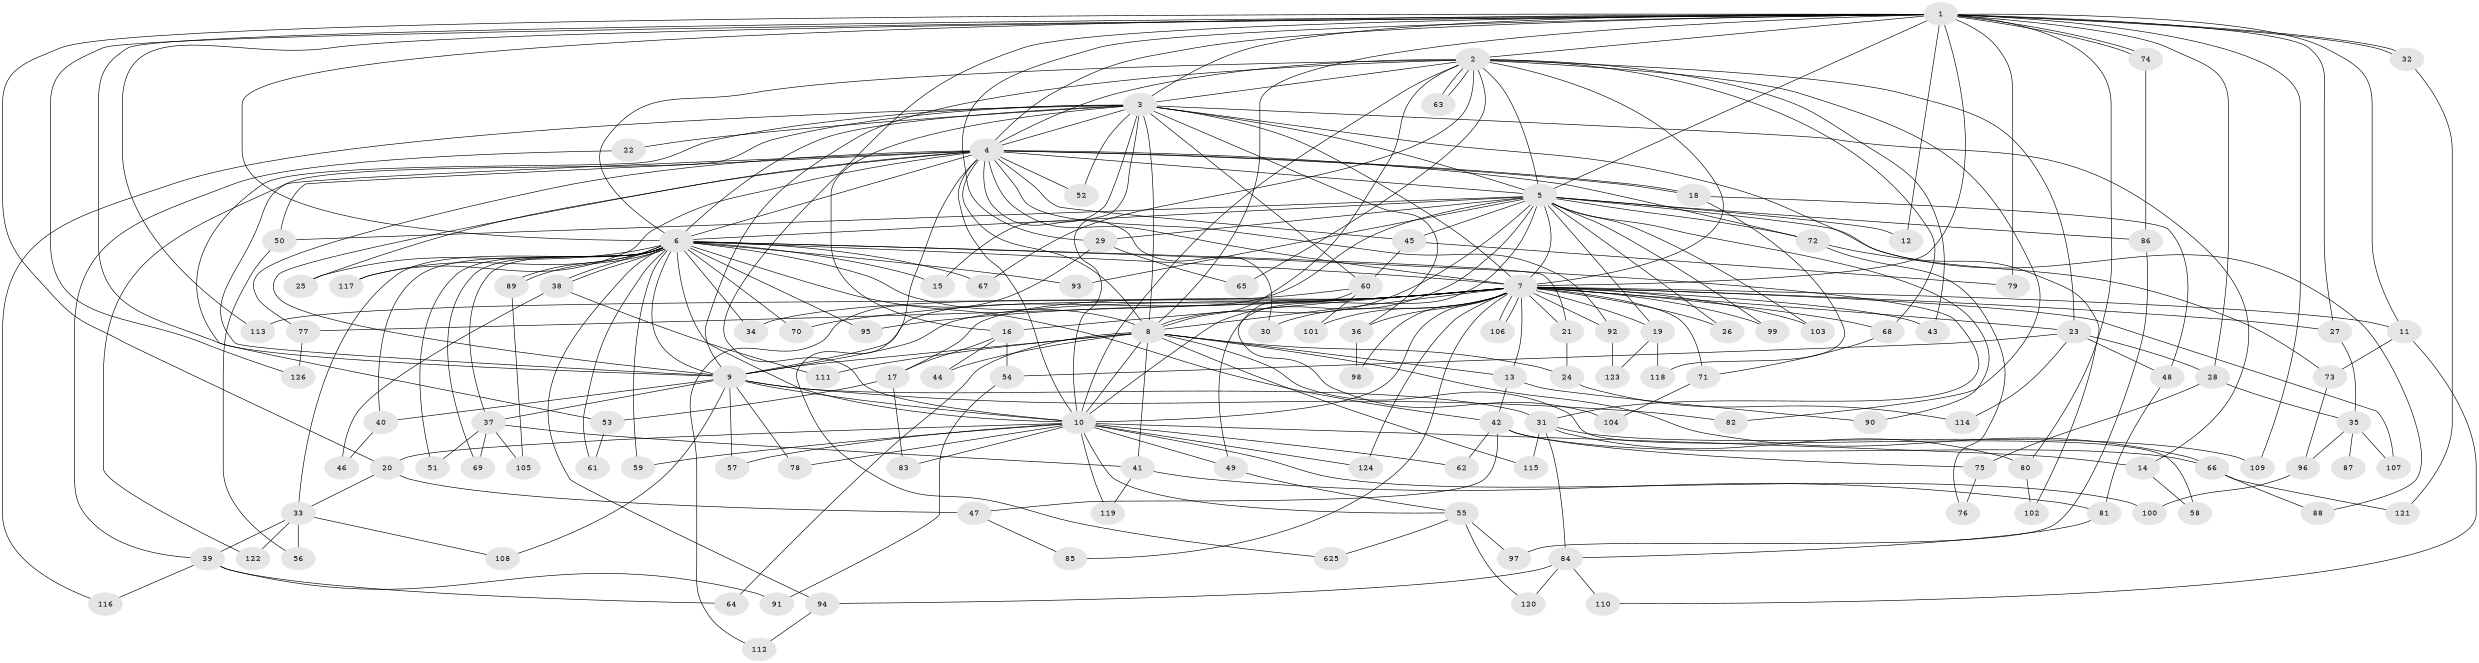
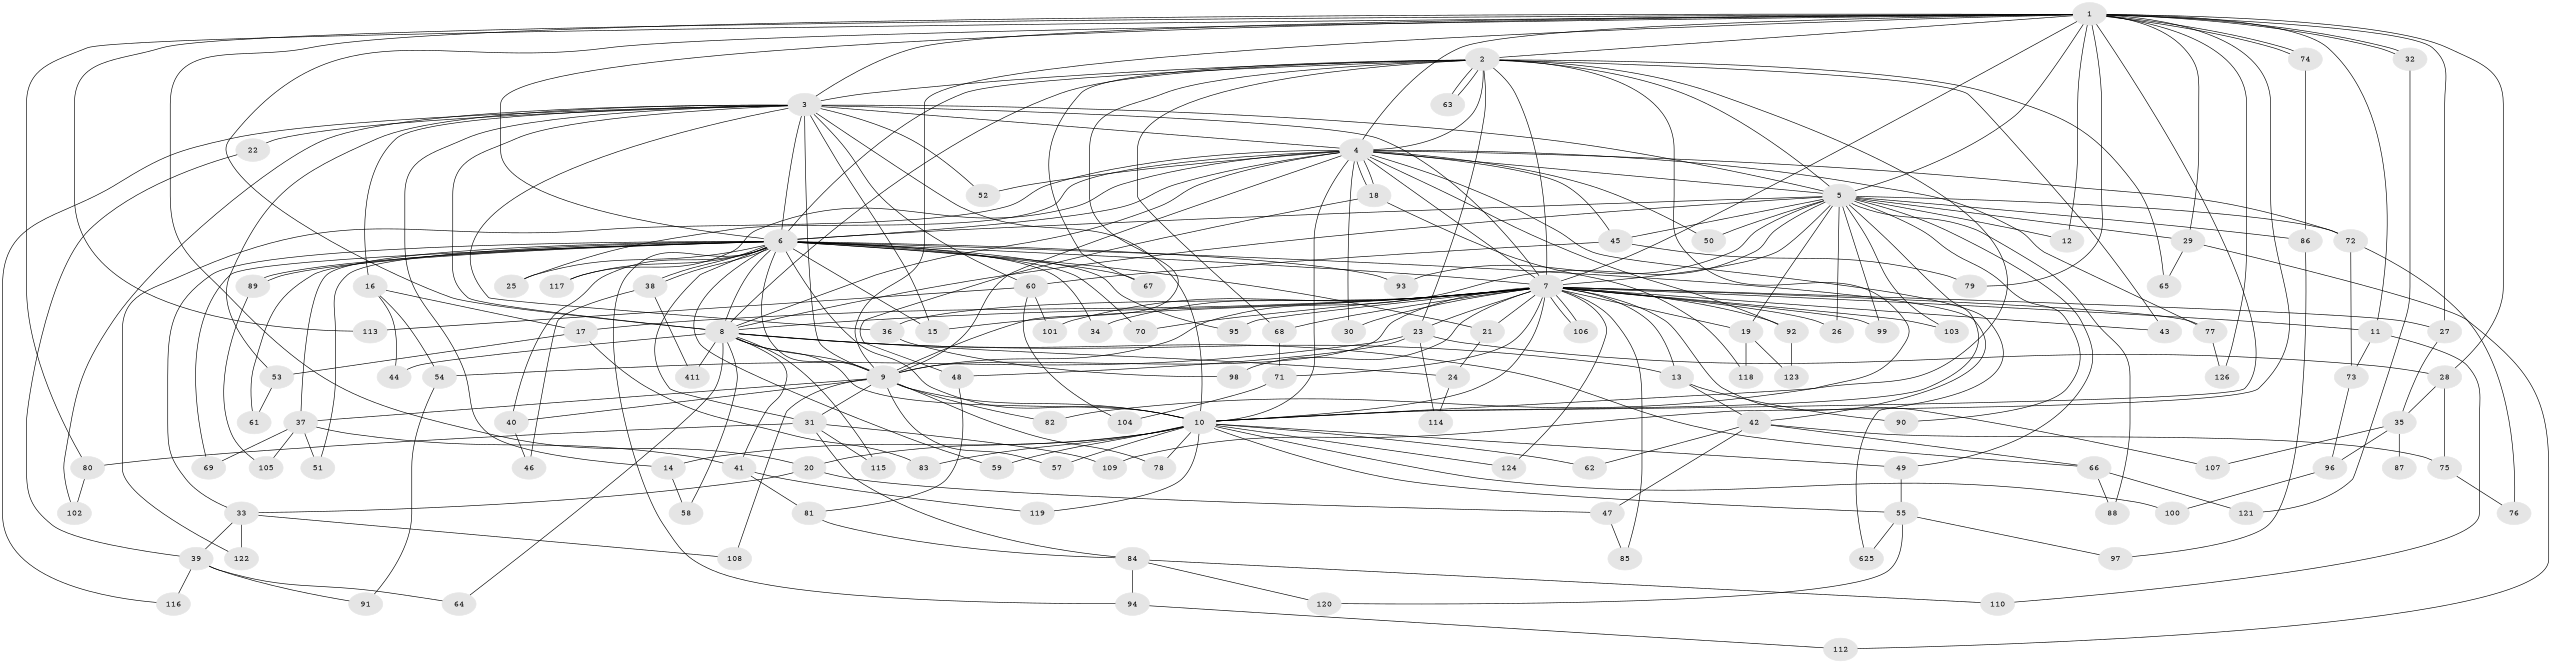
(1156, 318) -> (1239, 308)
(823, 377) -> (692, 377)
(298, 559) -> none
